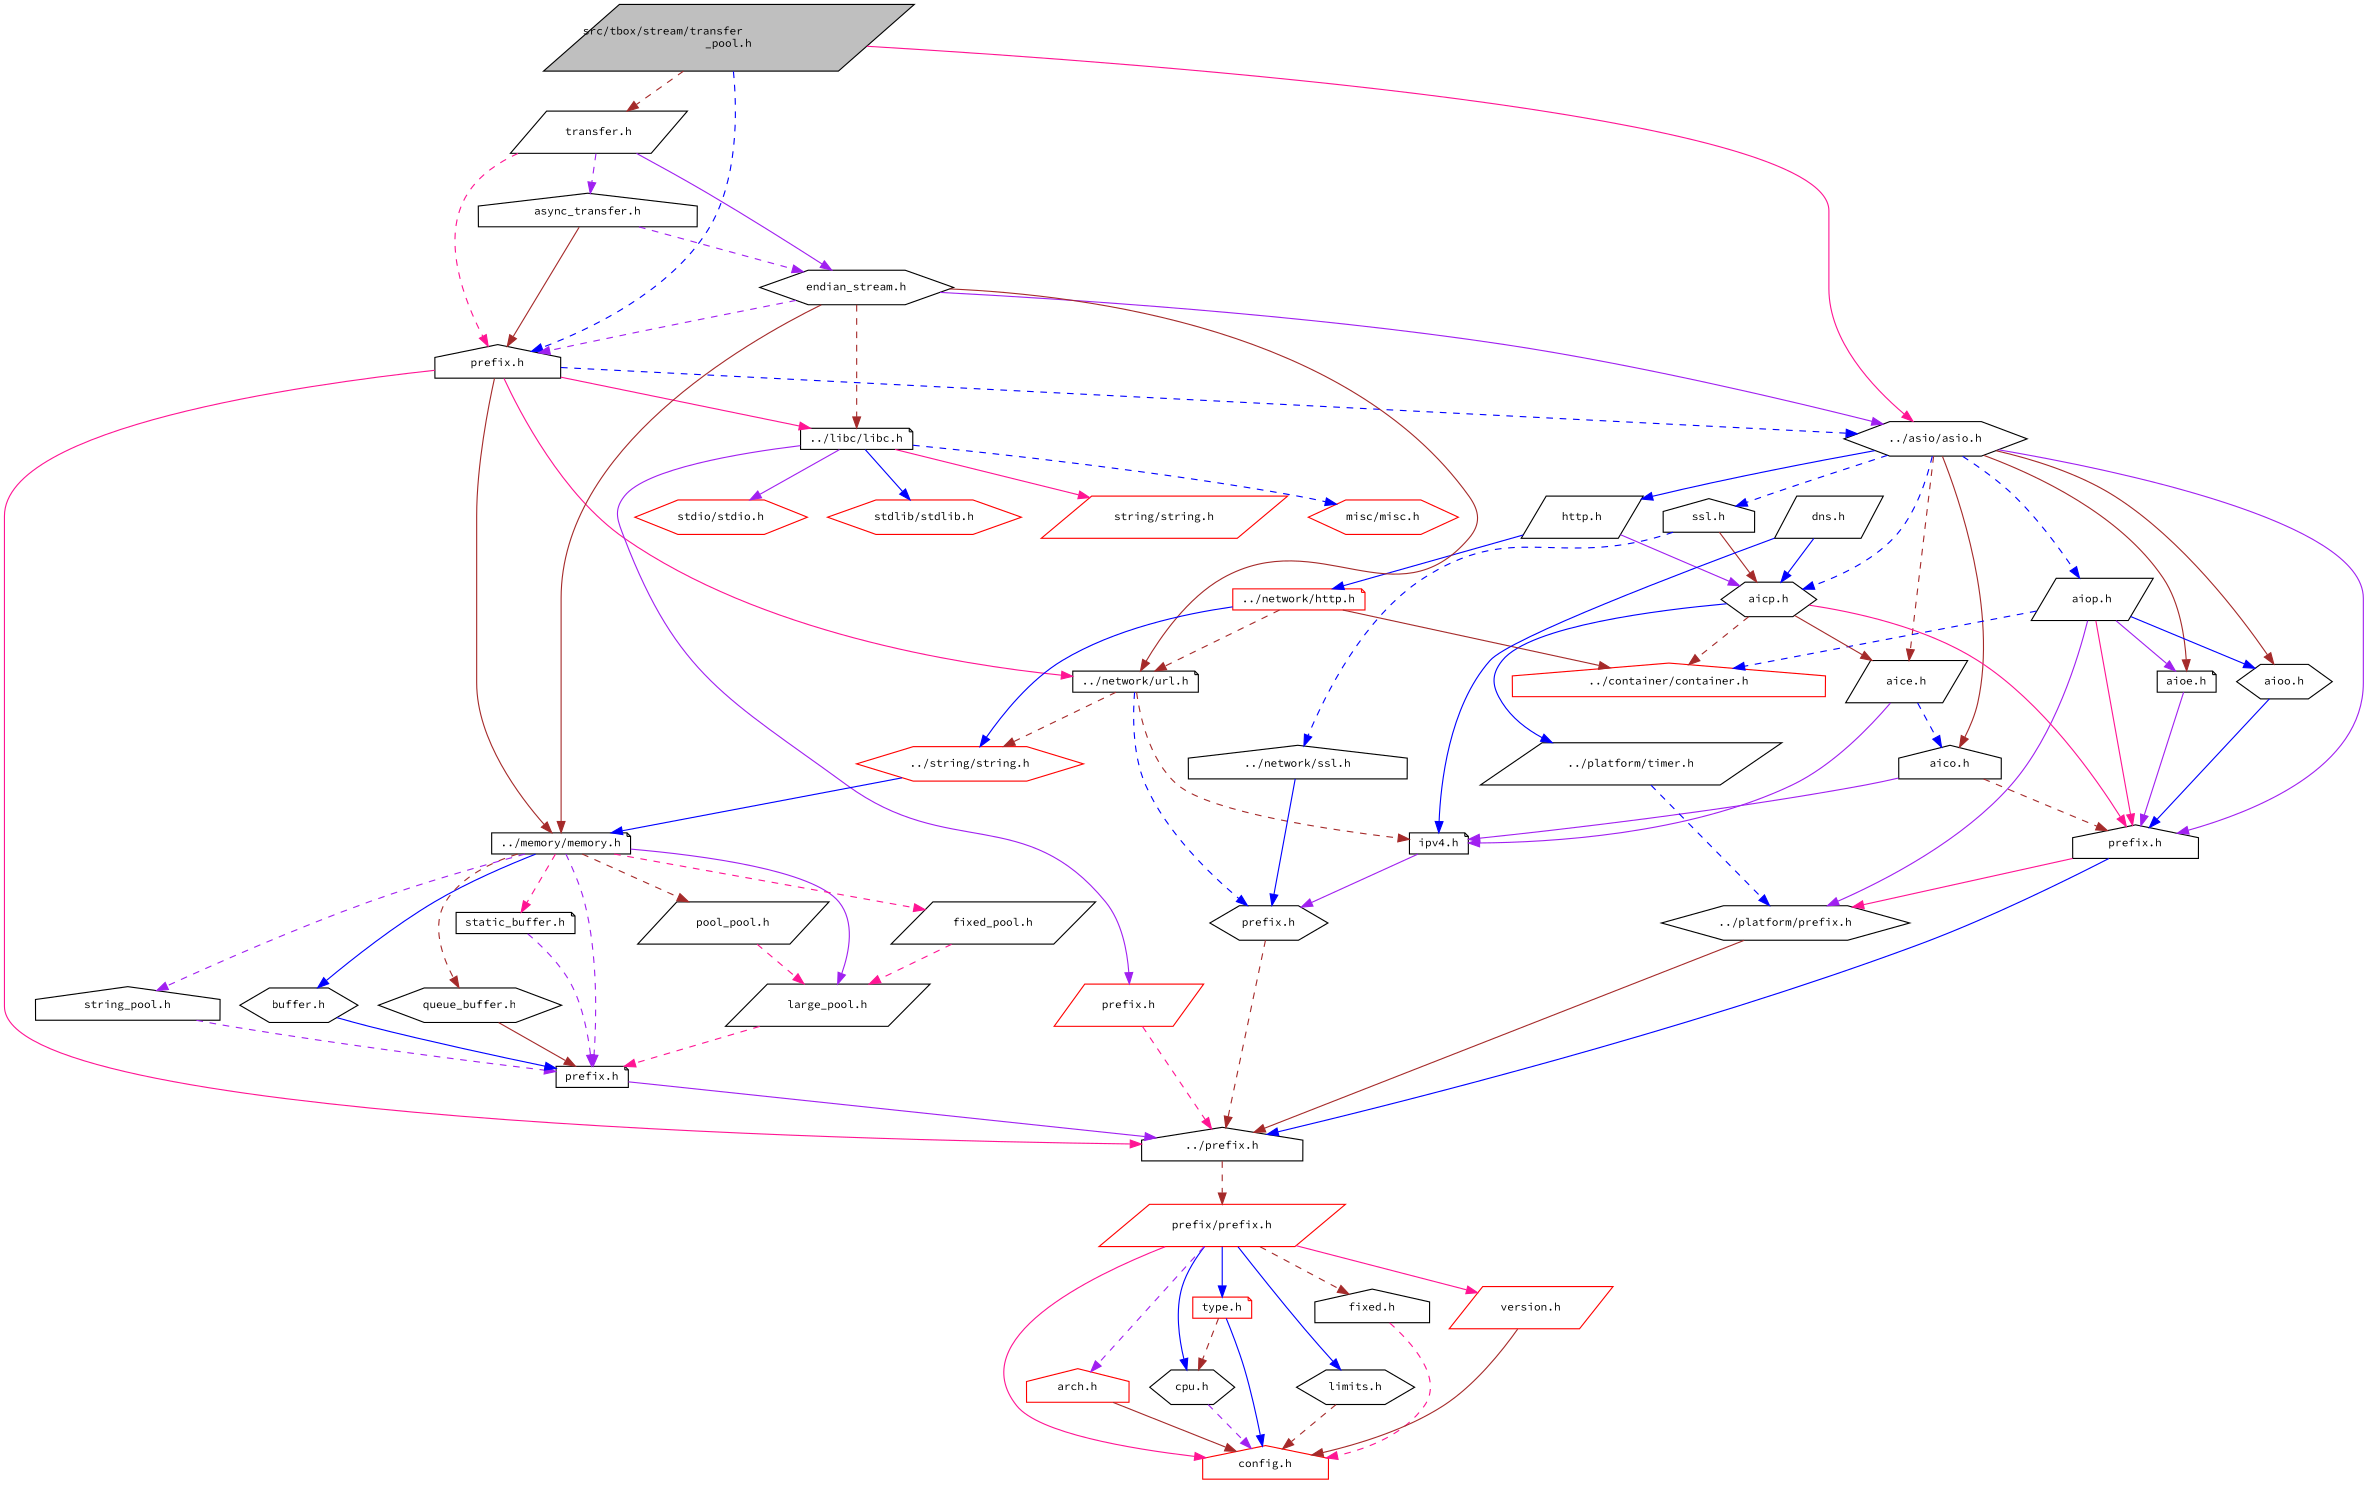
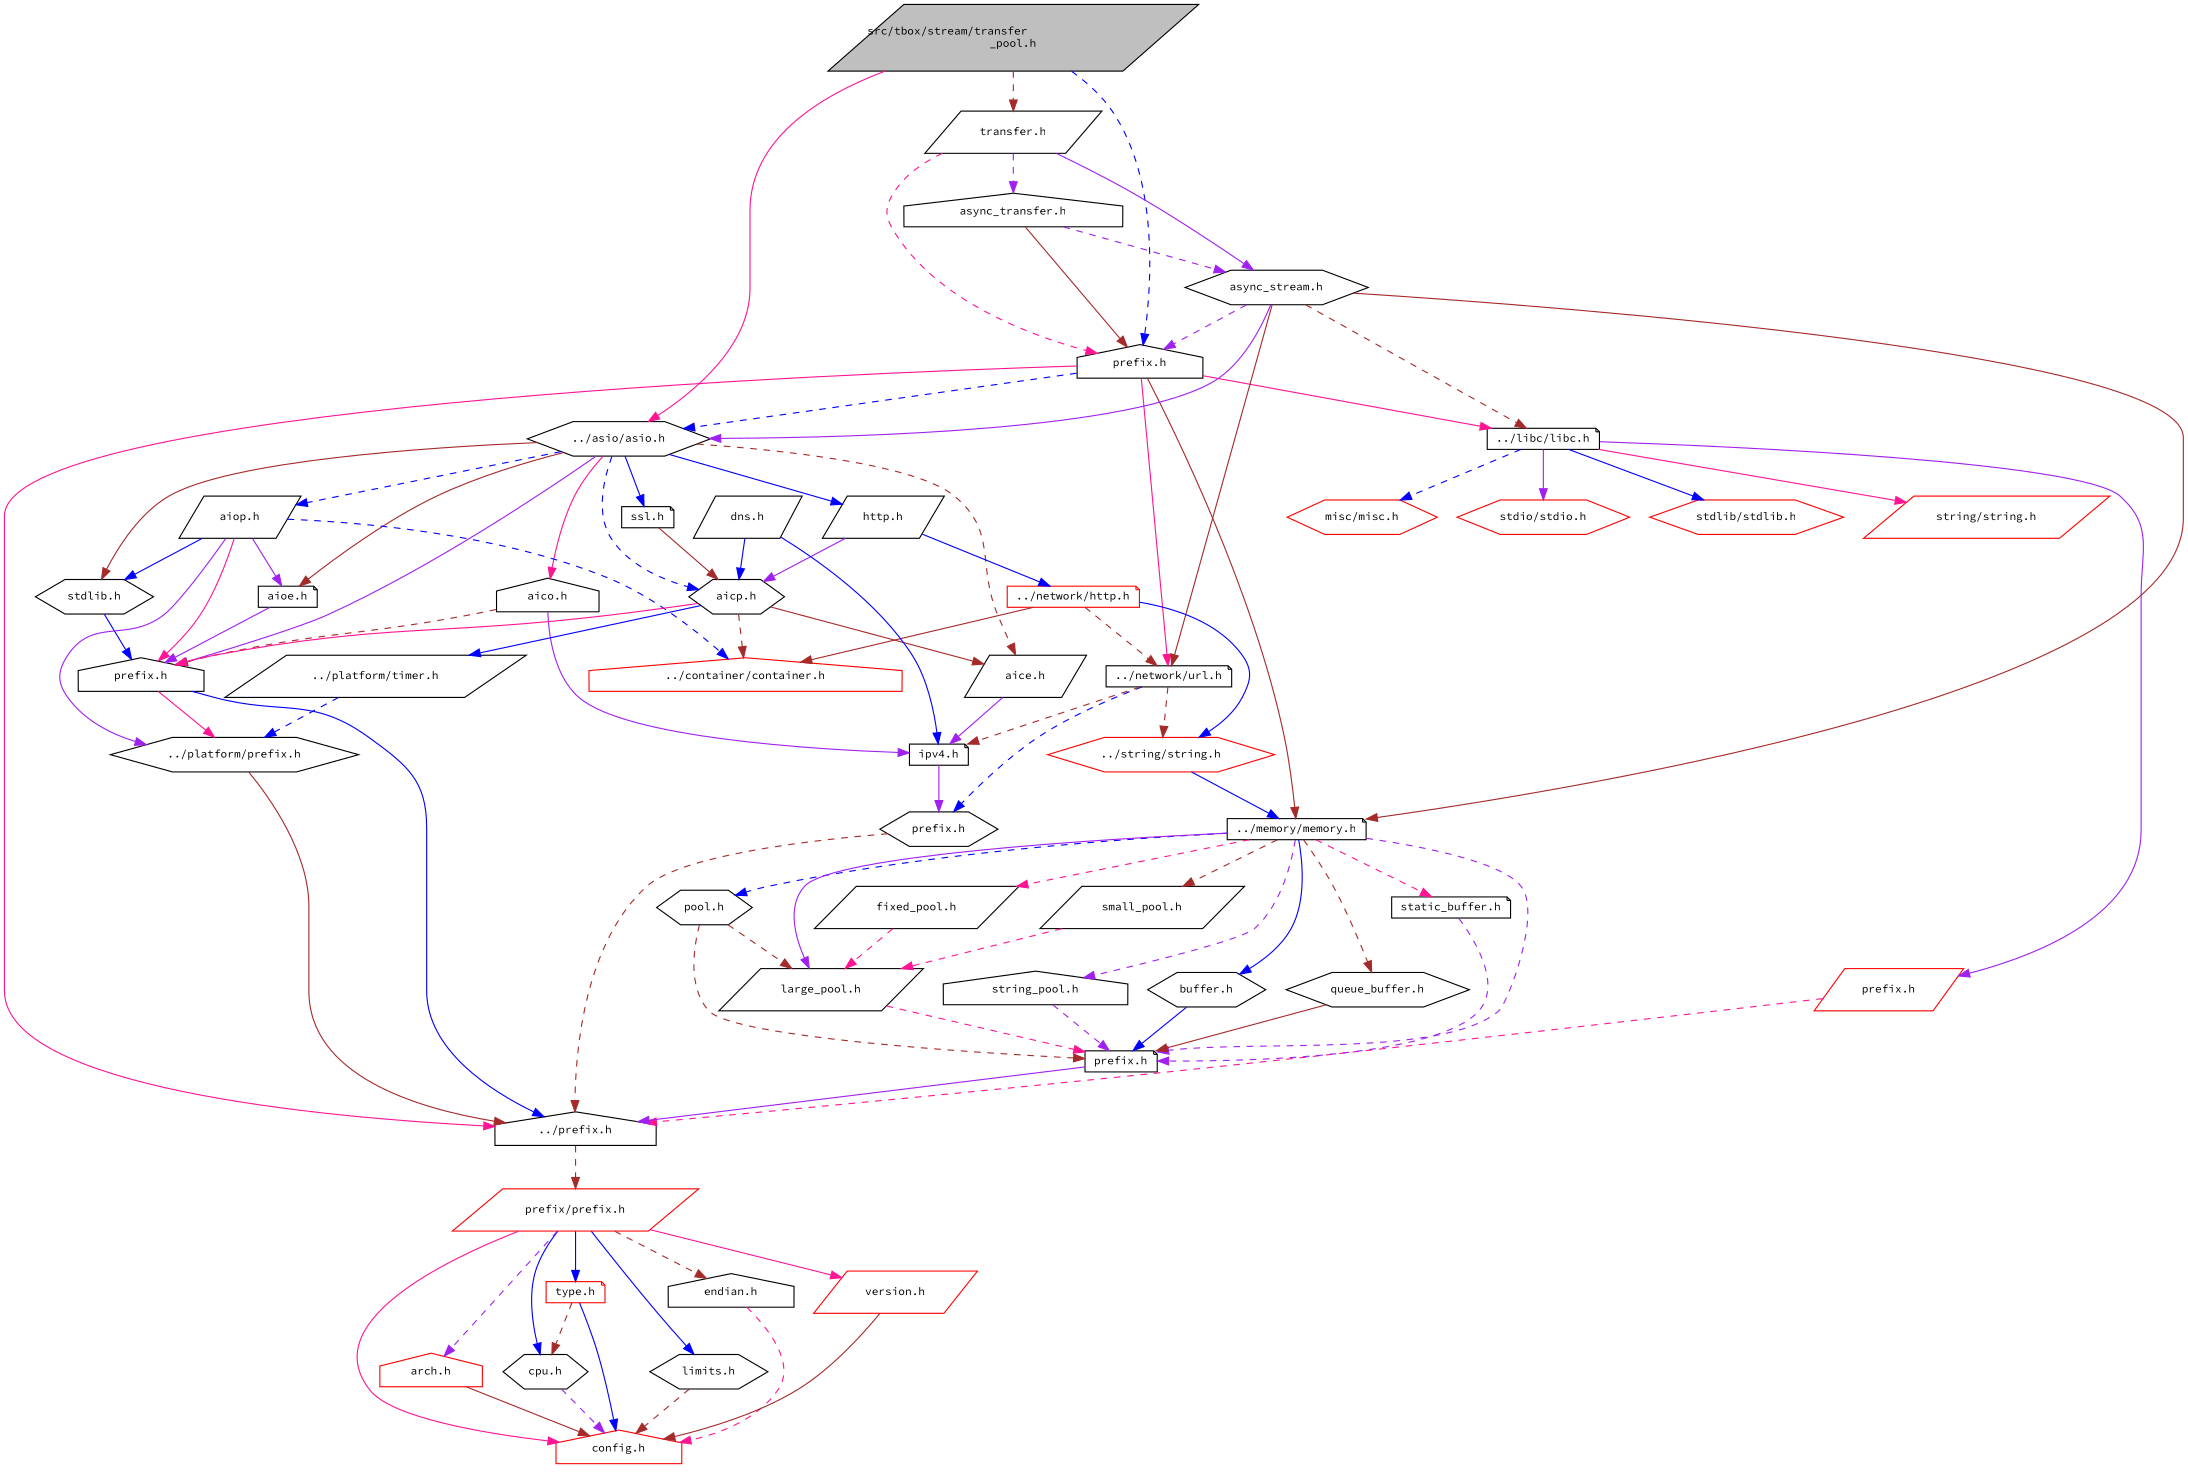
(857, 287) -> (1277, 287)
(1817, 478) -> (633, 476)
(1709, 517) -> (648, 517)
(1980, 596) -> (569, 508)
(2284, 682) -> (94, 597)
(1927, 720) -> none
(1298, 764) -> none
none -> (704, 908)
(733, 923) -> (1142, 908)
(1372, 1308) -> (731, 1292)
